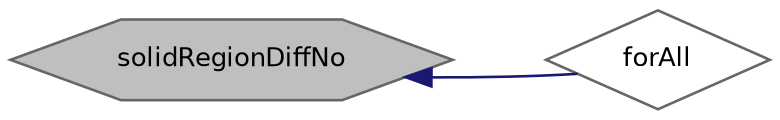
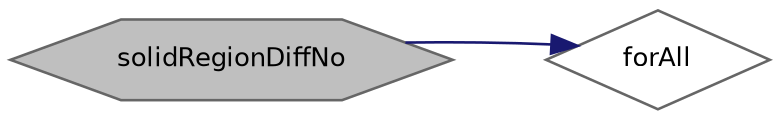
(505, 77) -> (478, 42)
